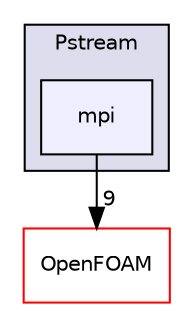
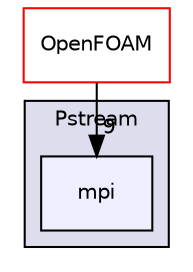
(97, 184) -> (97, 113)
